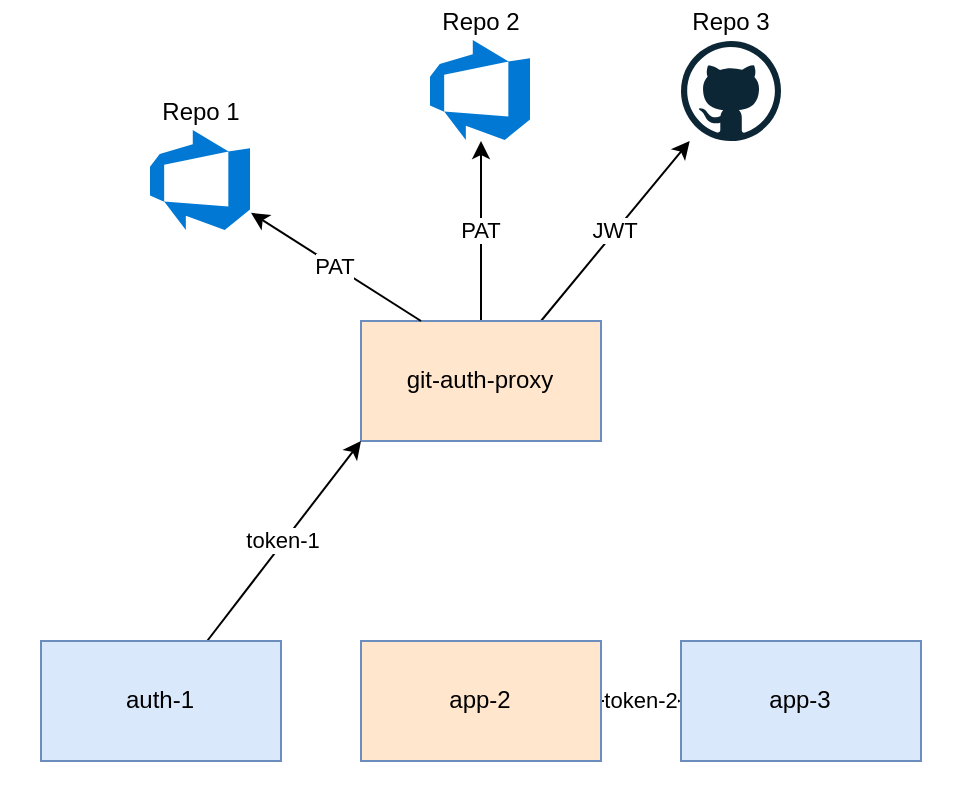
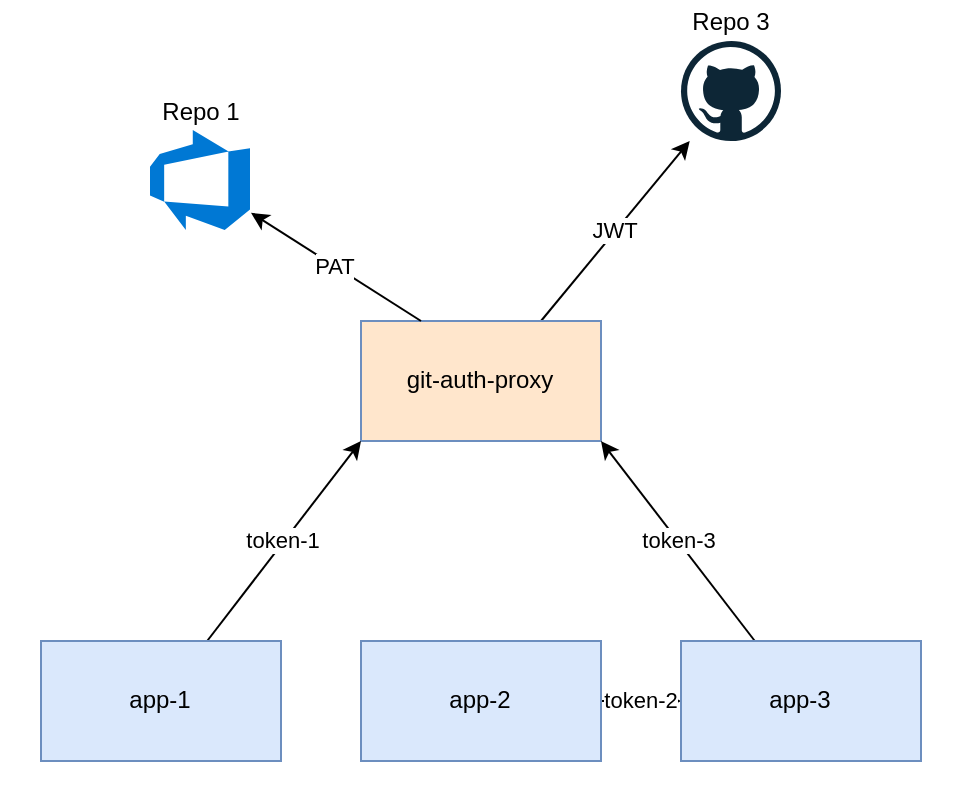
(481, 91) -> none
(481, 235) -> none
none -> (682, 546)
(161, 701) -> (161, 701)
(481, 701) -> (481, 701)
